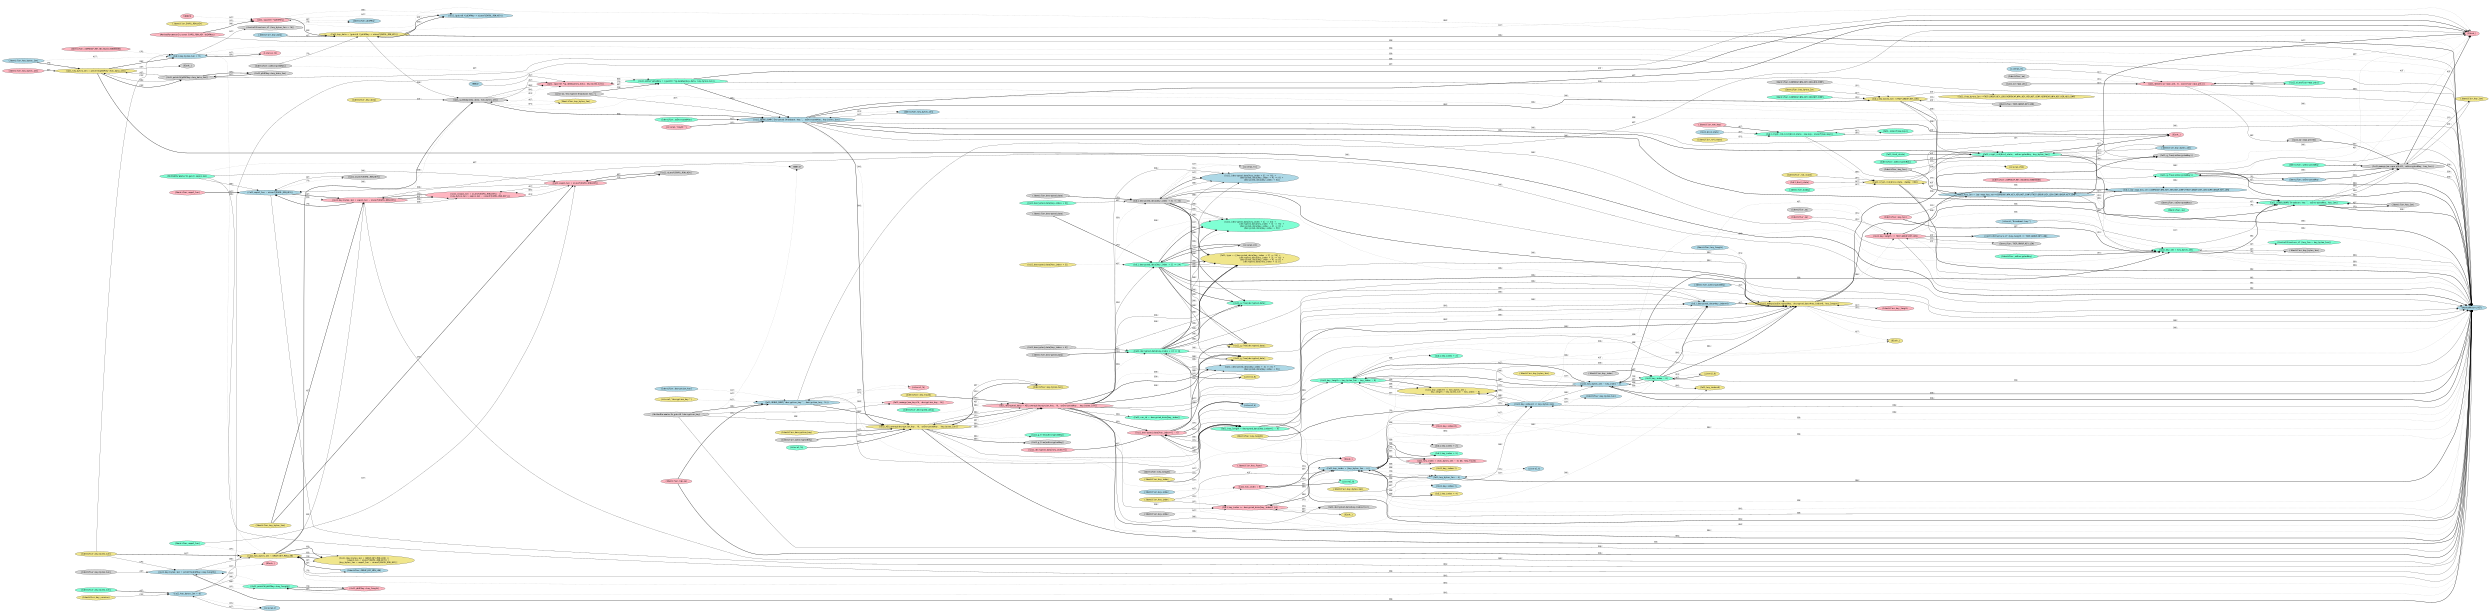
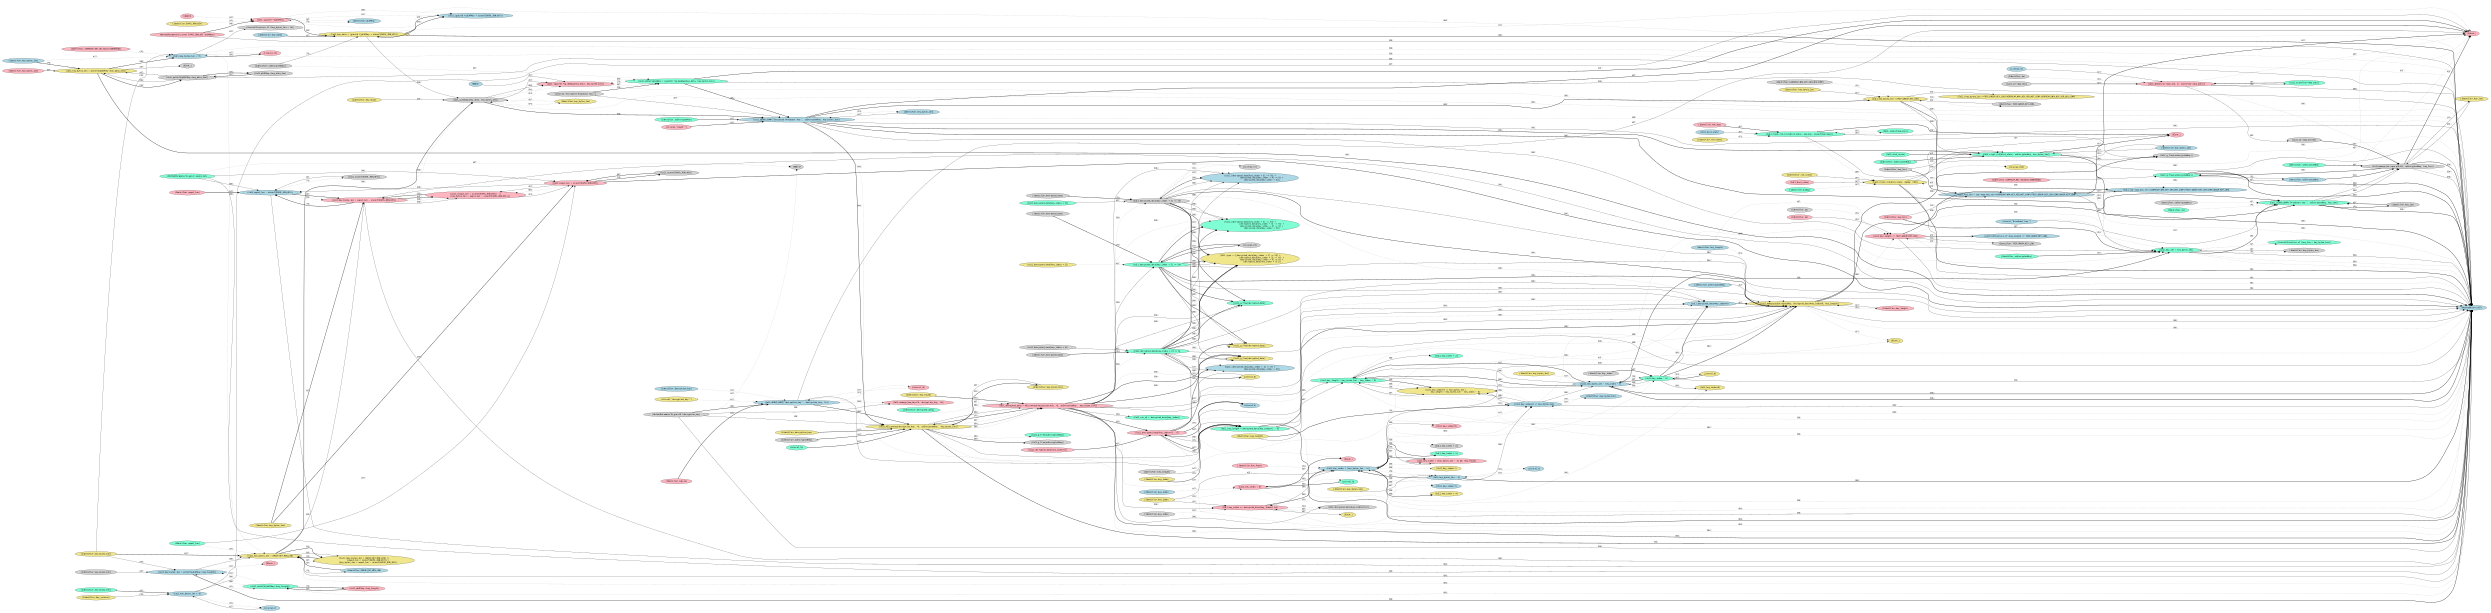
(1800, 97) -> none
(1671, 555) -> (1538, 209)
